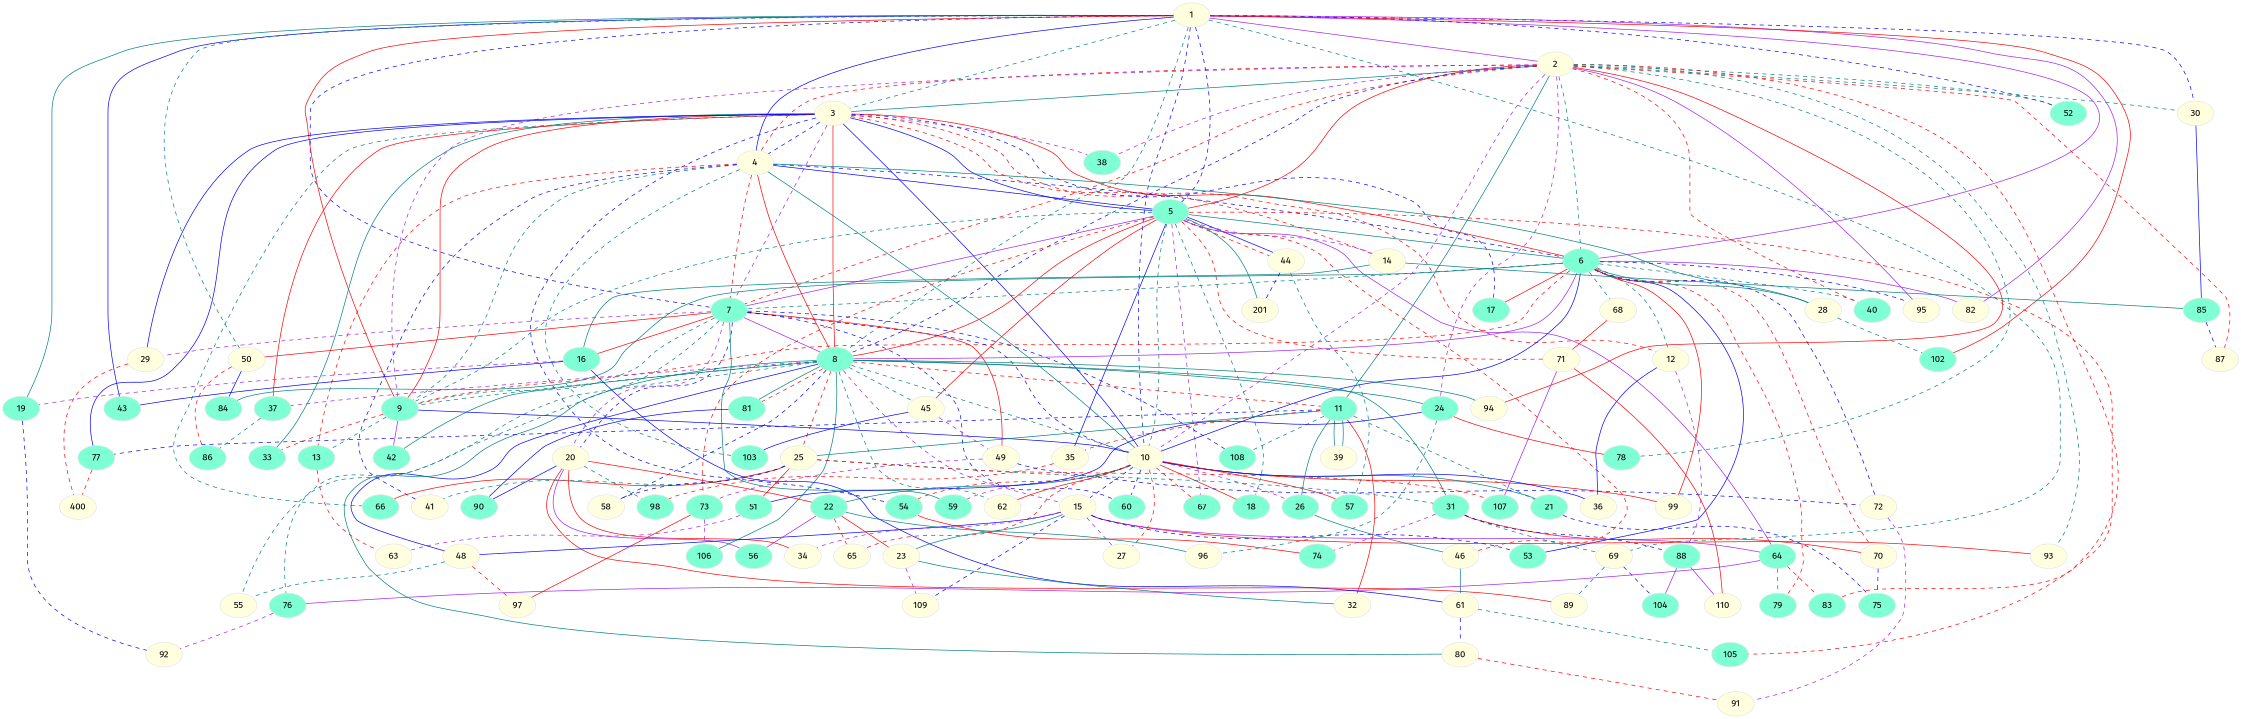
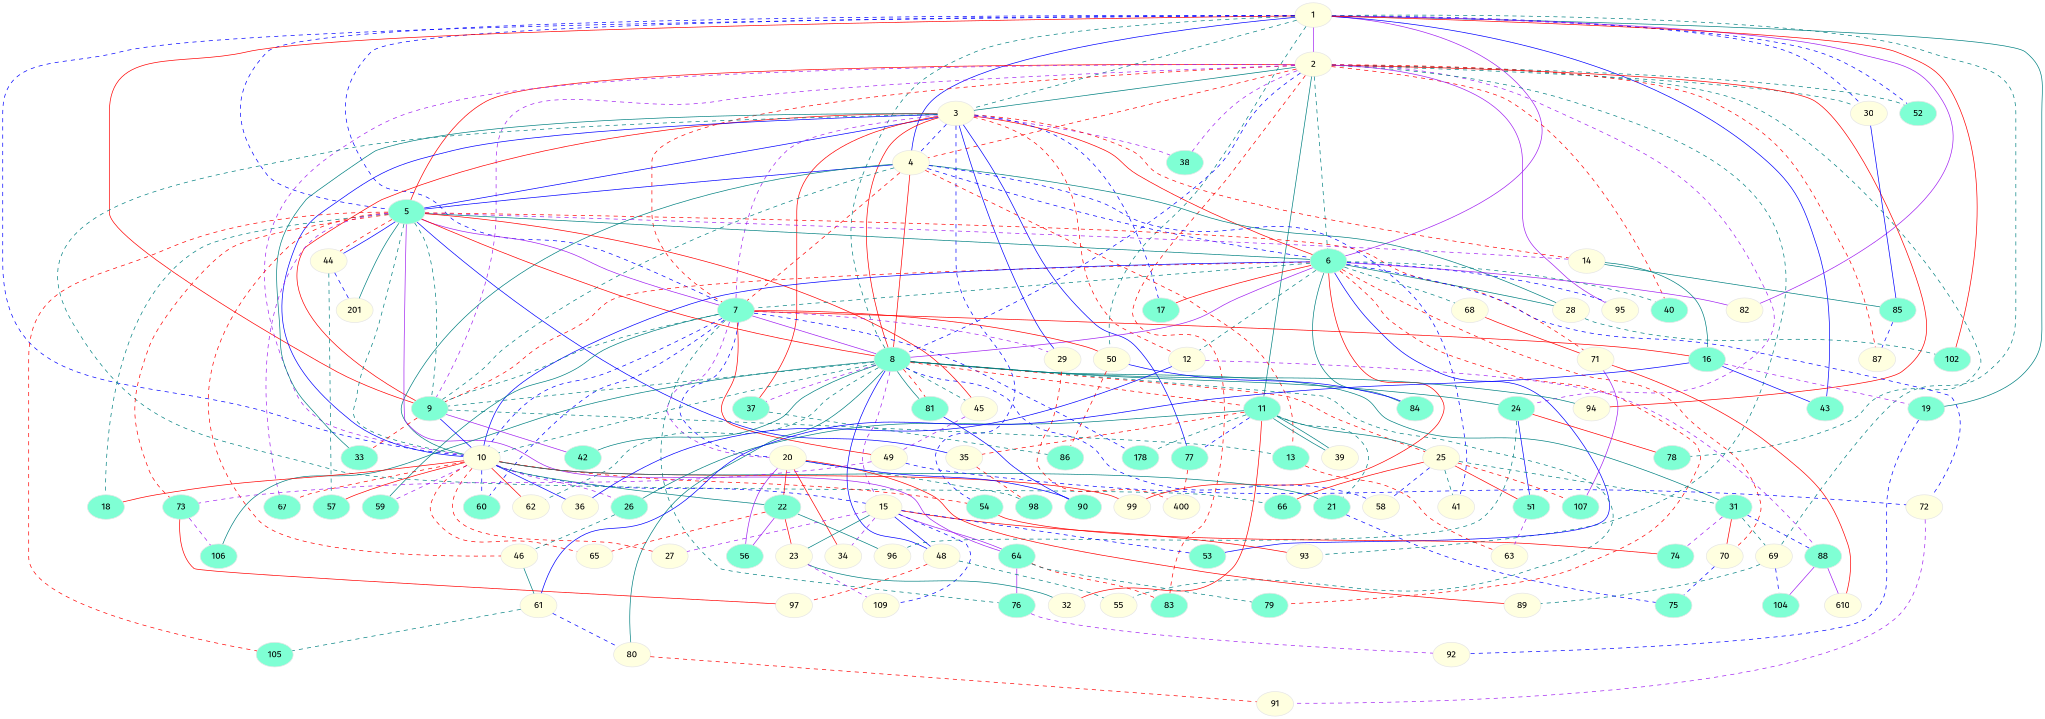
(750, 458) -> none
(1238, 458) -> (1140, 458)
(1378, 536) -> (575, 532)
(1723, 605) -> (1843, 605)
